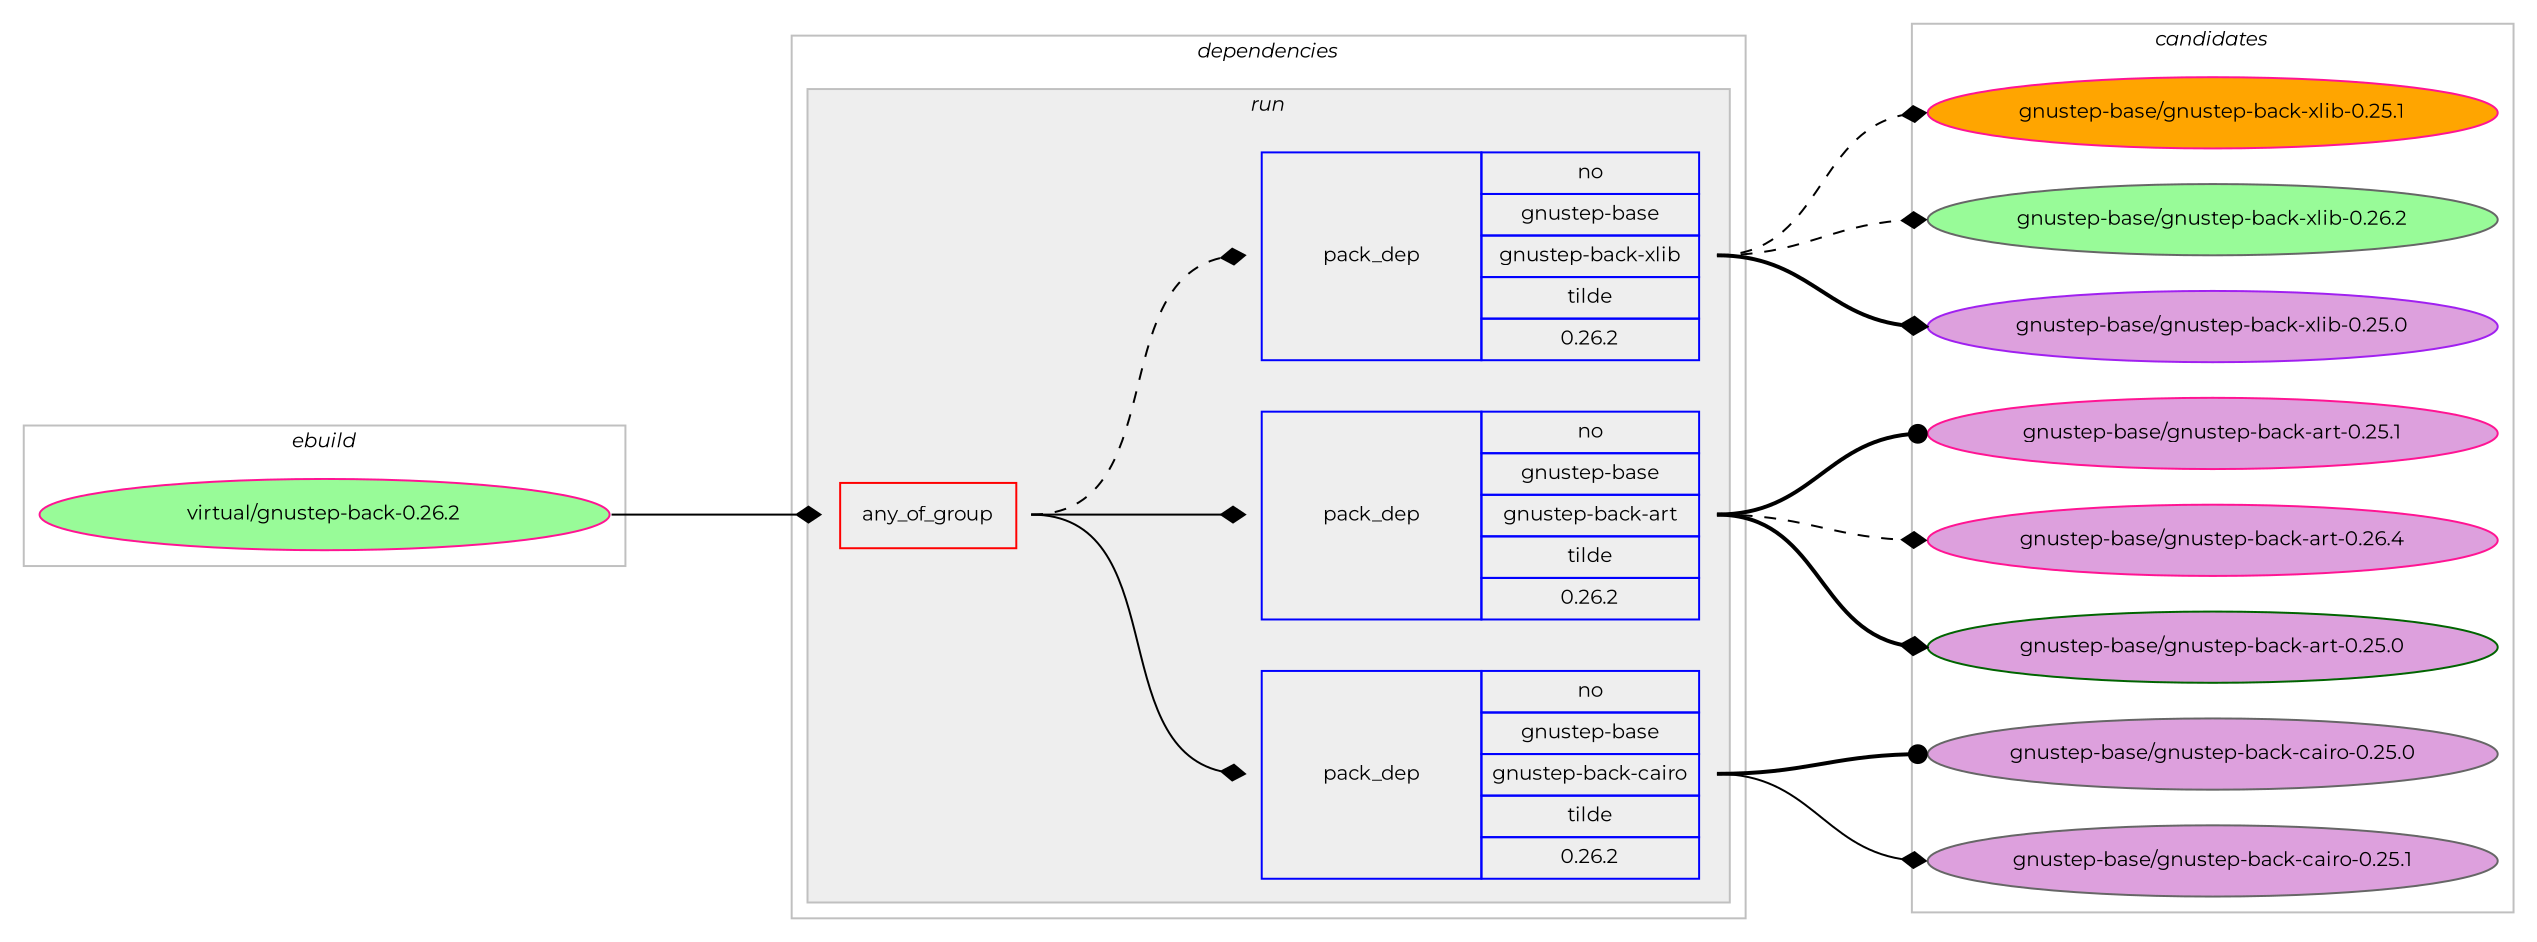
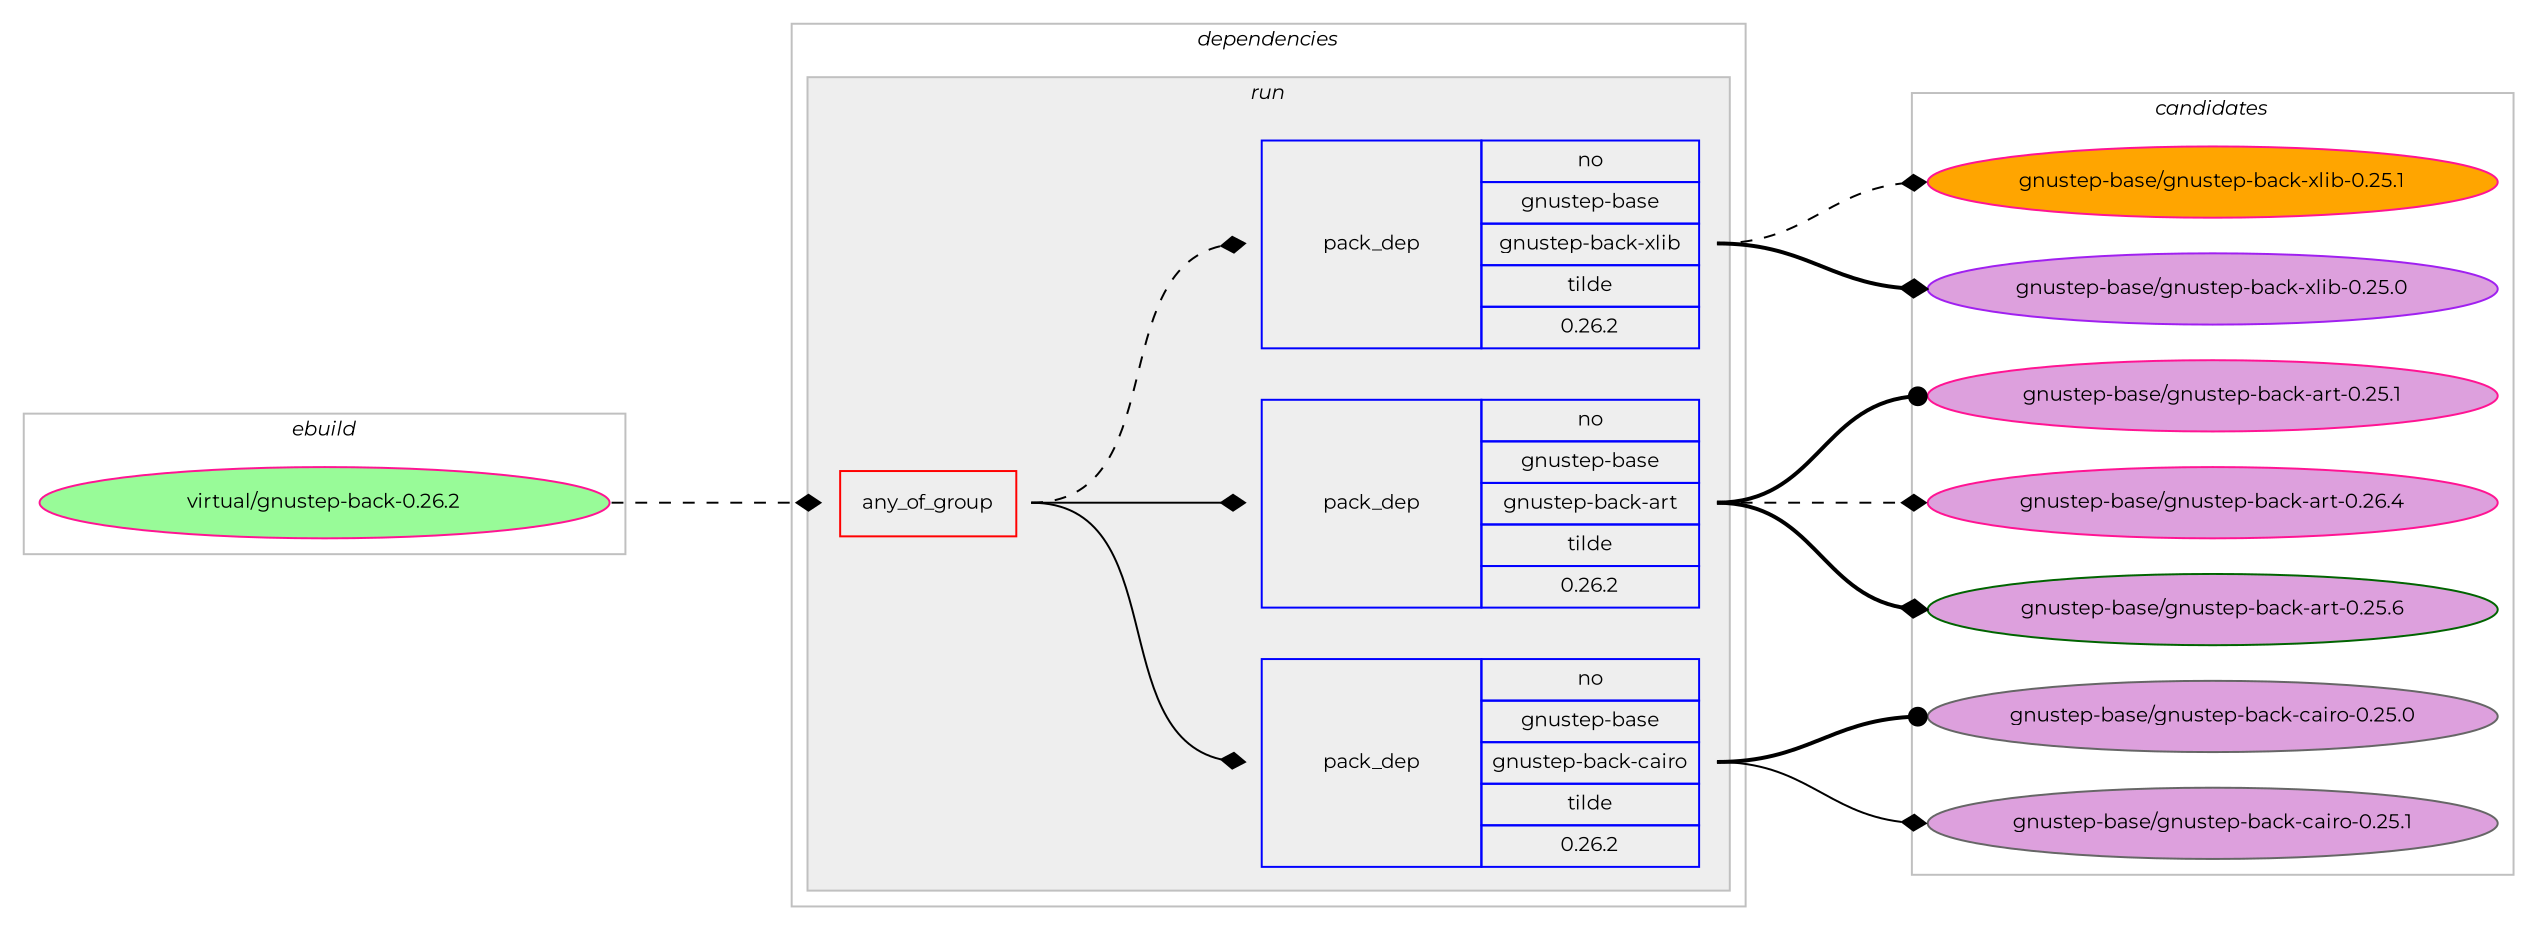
(2213, 220) -> none
(704, 515) -> (704, 503)
(2213, 647) -> (2213, 610)
